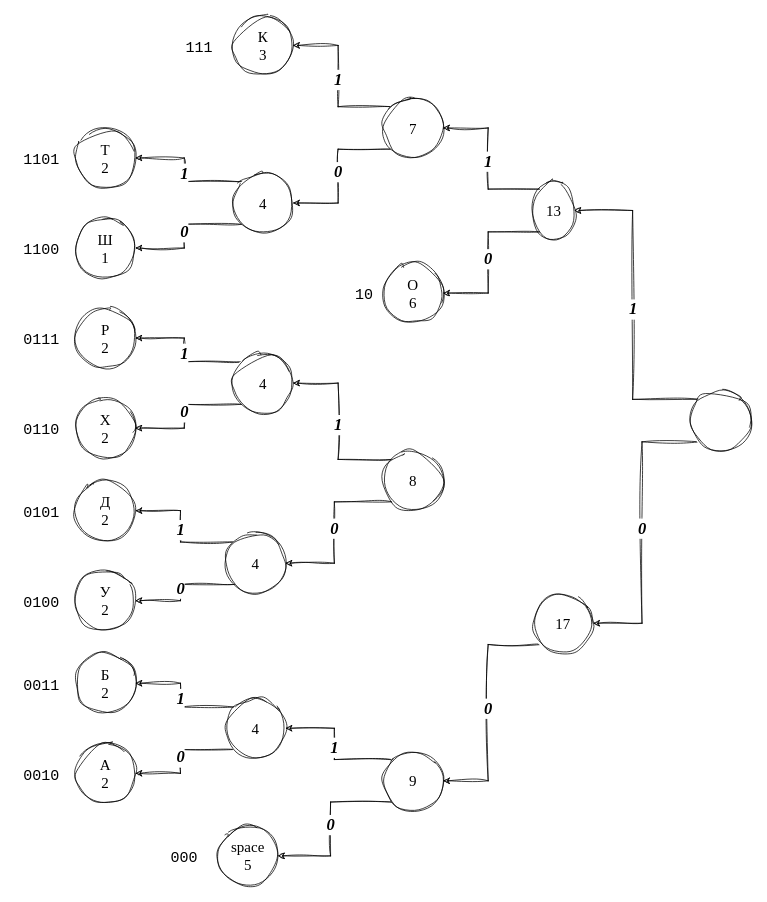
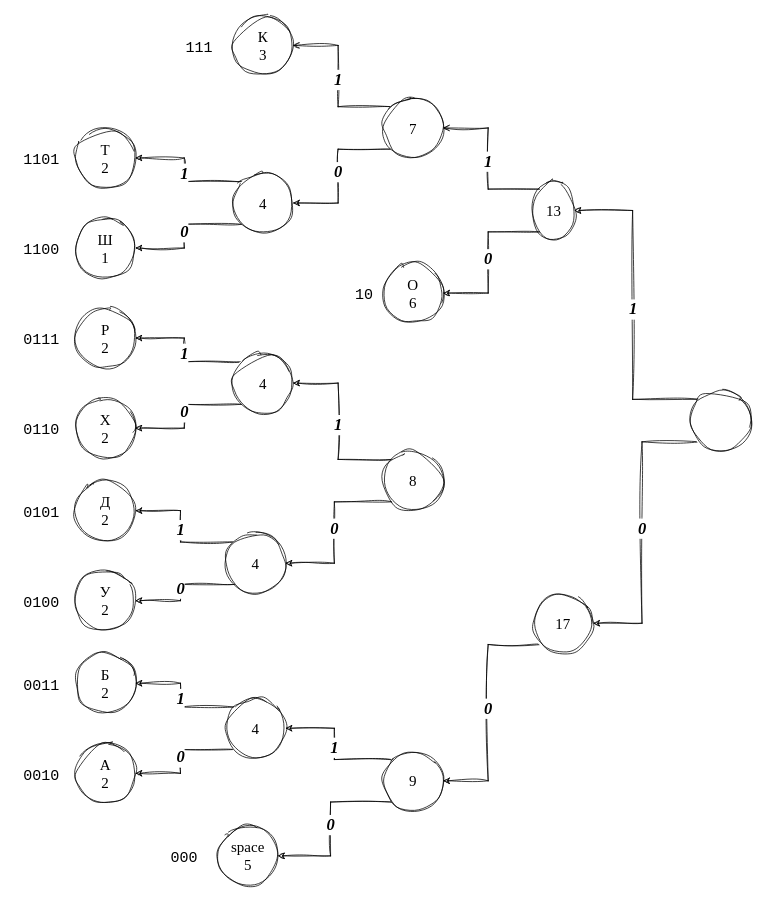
(299, 45) -> (298, 45)
(451, 128) -> (449, 128)
